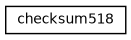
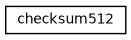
(66, 20) -> (66, 20)
